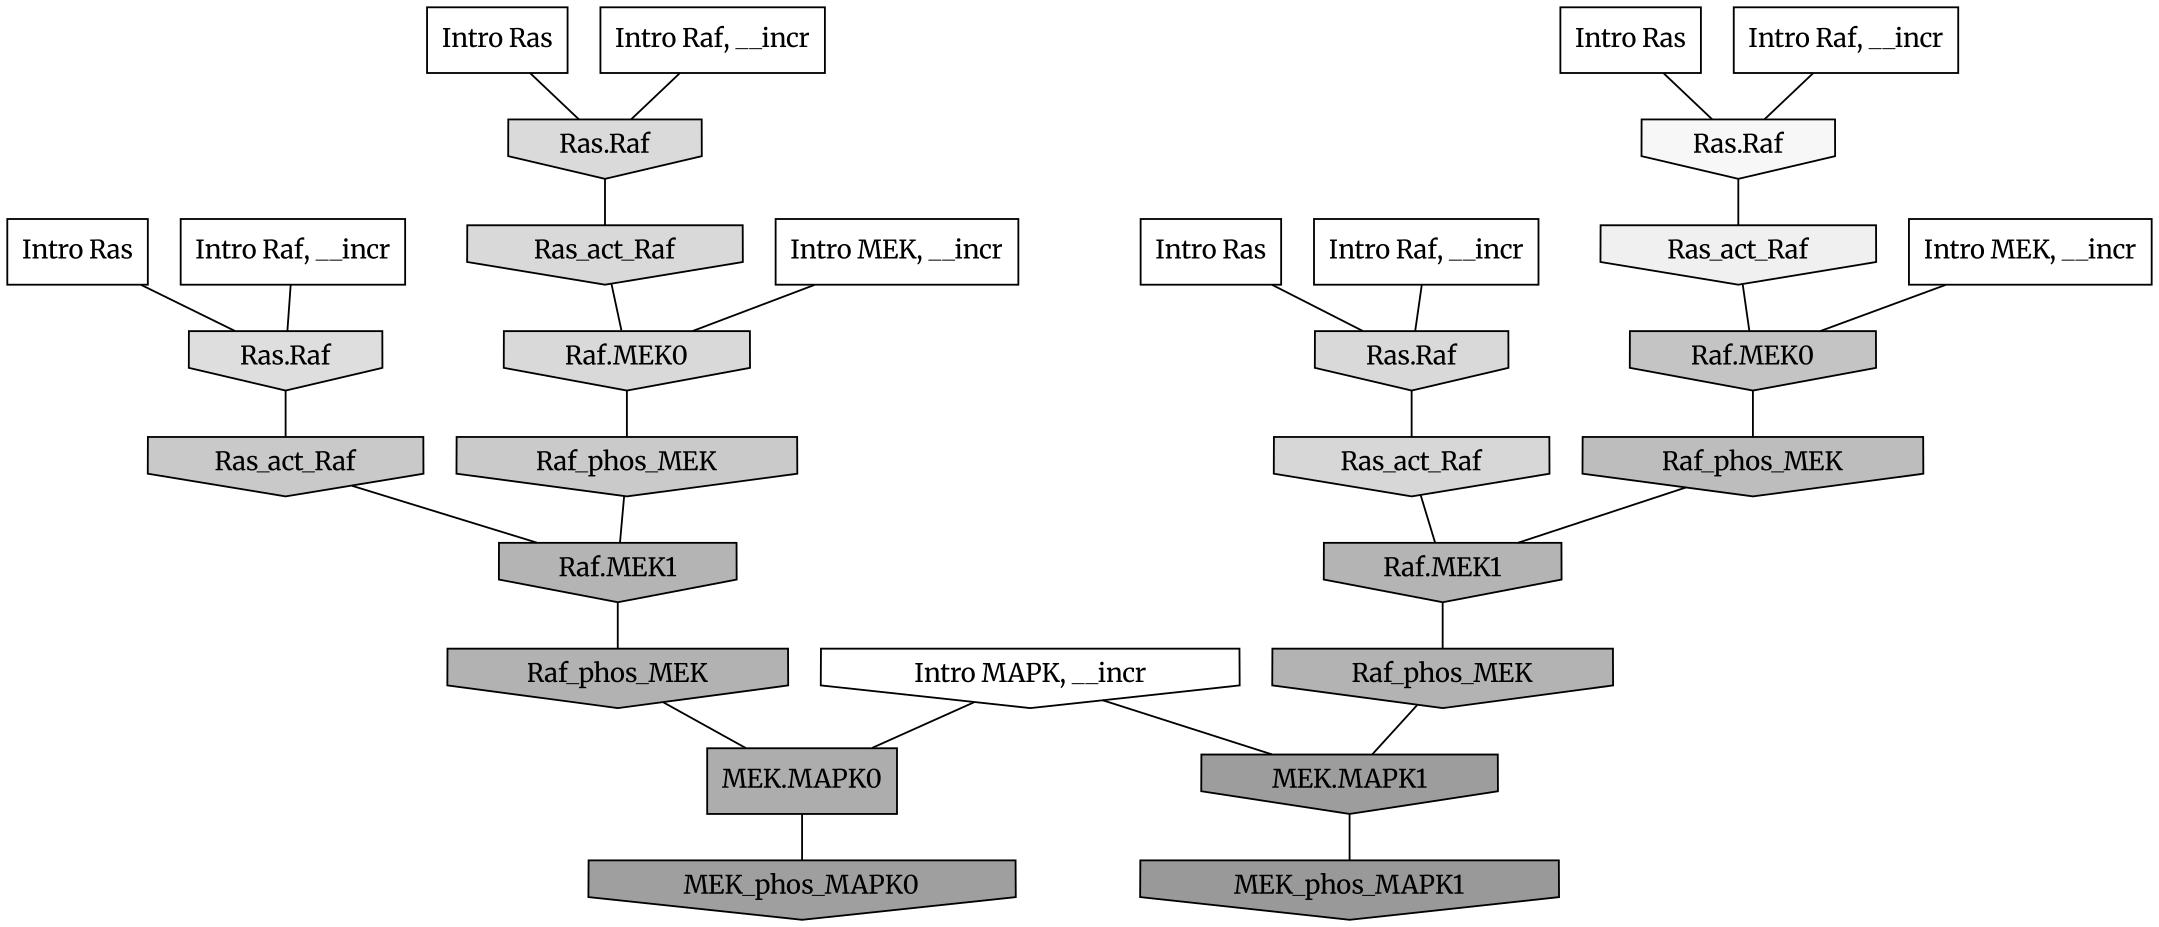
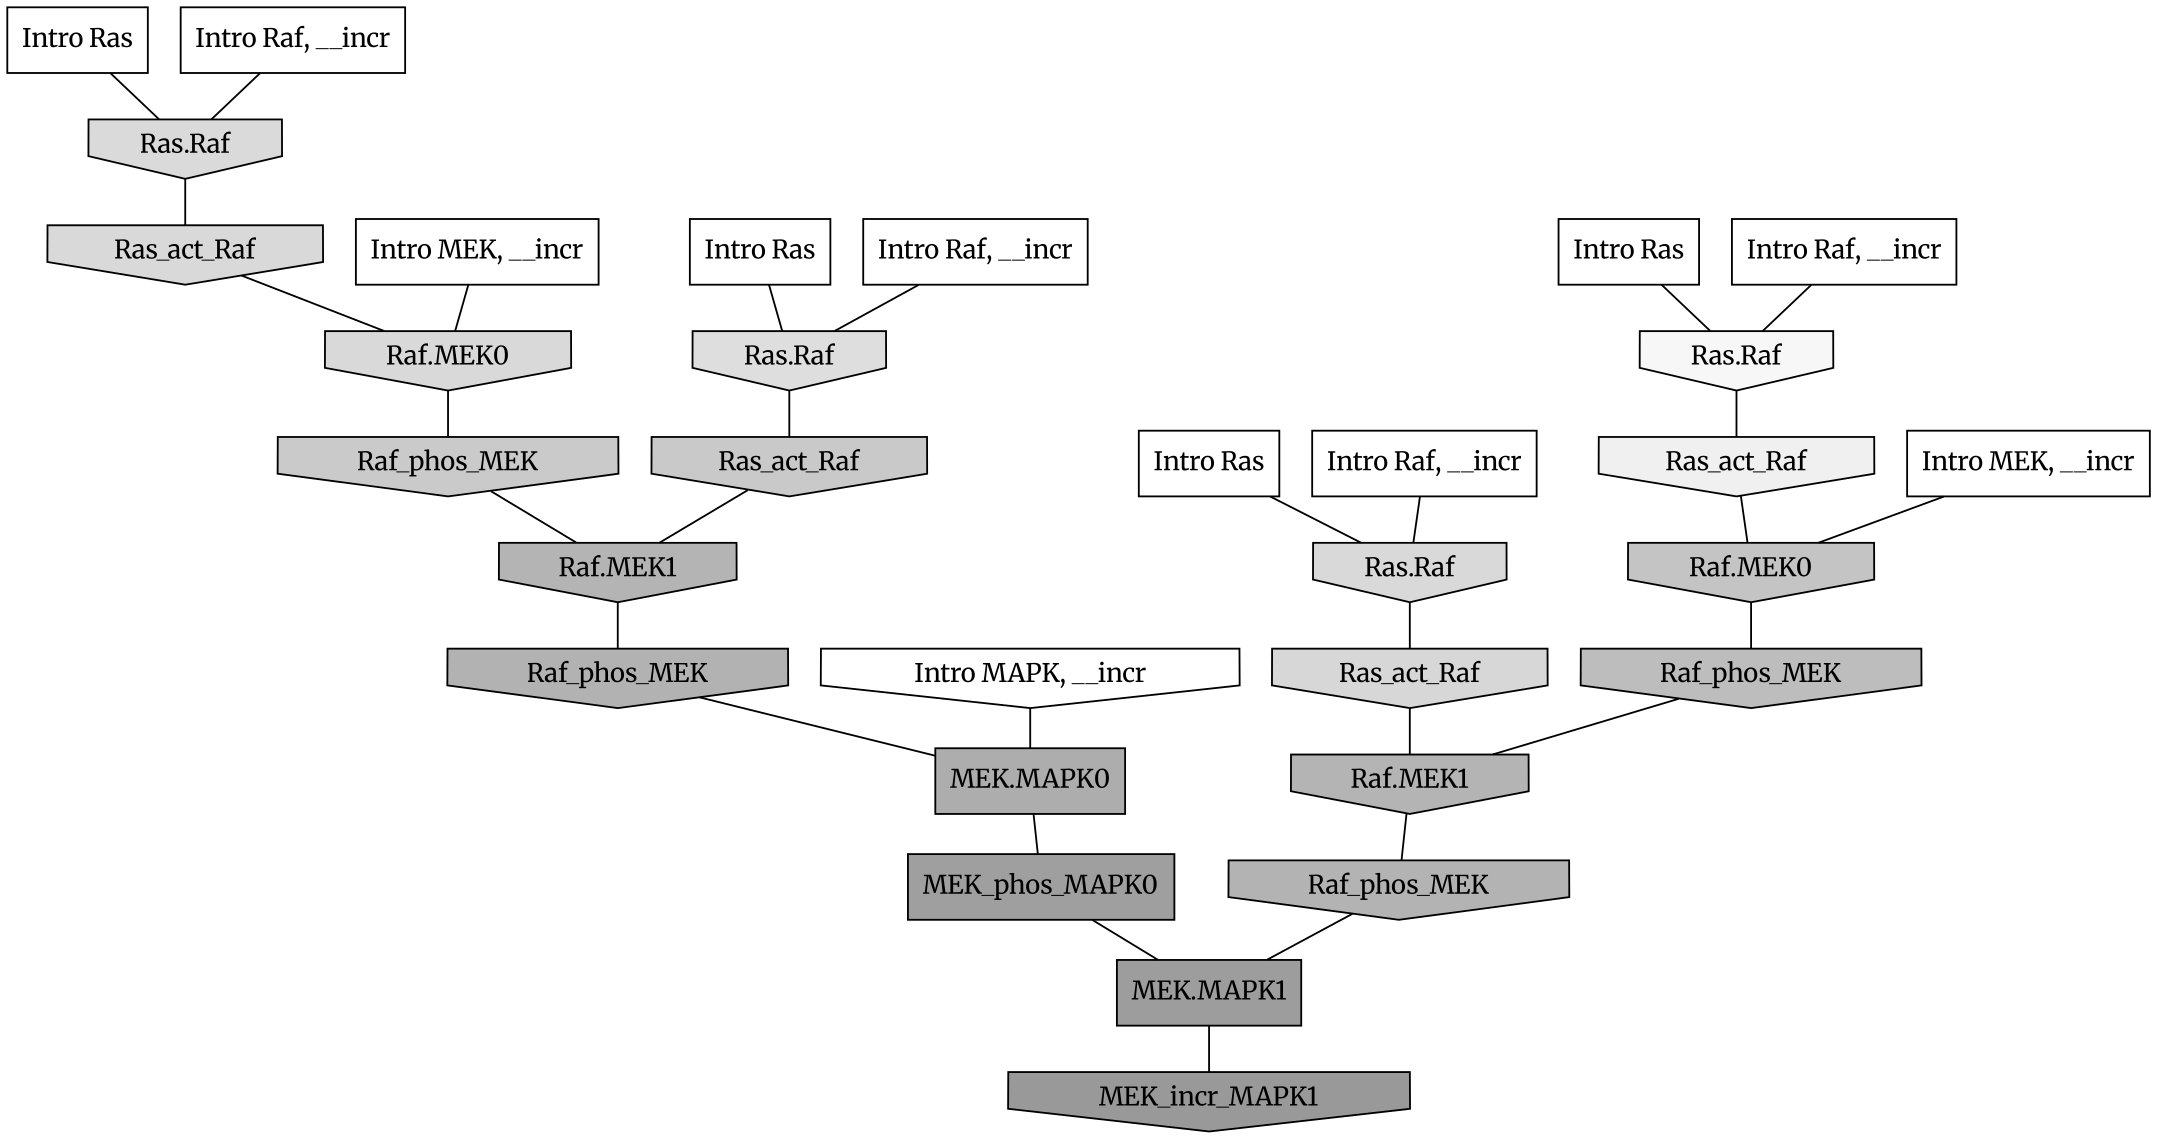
(1187, 727) -> (1125, 940)
(1350, 781) -> (1209, 993)
(802, 887) -> (1041, 887)
(1350, 887) -> (1209, 1099)
